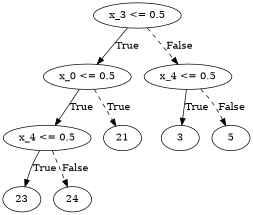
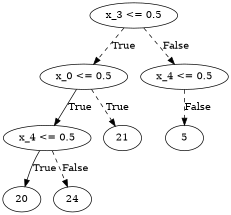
(115, 43) -> (111, 43)
(180, 138) -> none
(22, 199) -> (22, 199)
